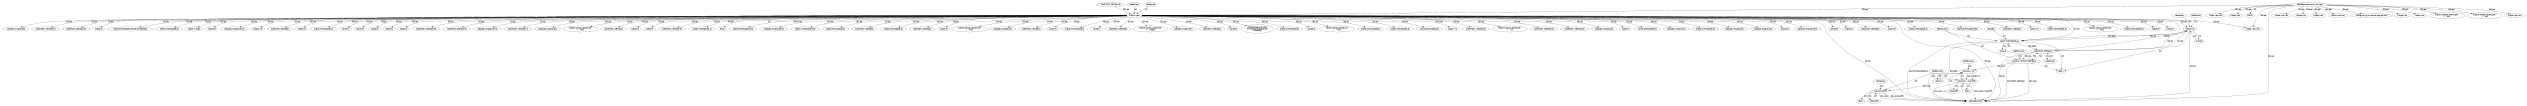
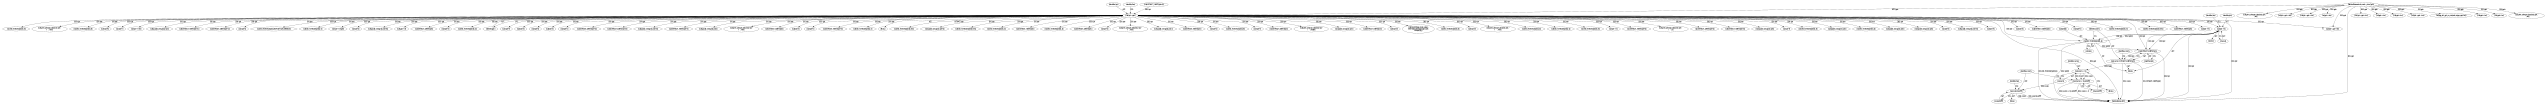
(2263, 7) -> (2215, 34)
(1439, 22) -> (1599, 22)
none -> (136, 29)
none -> (490, 29)
